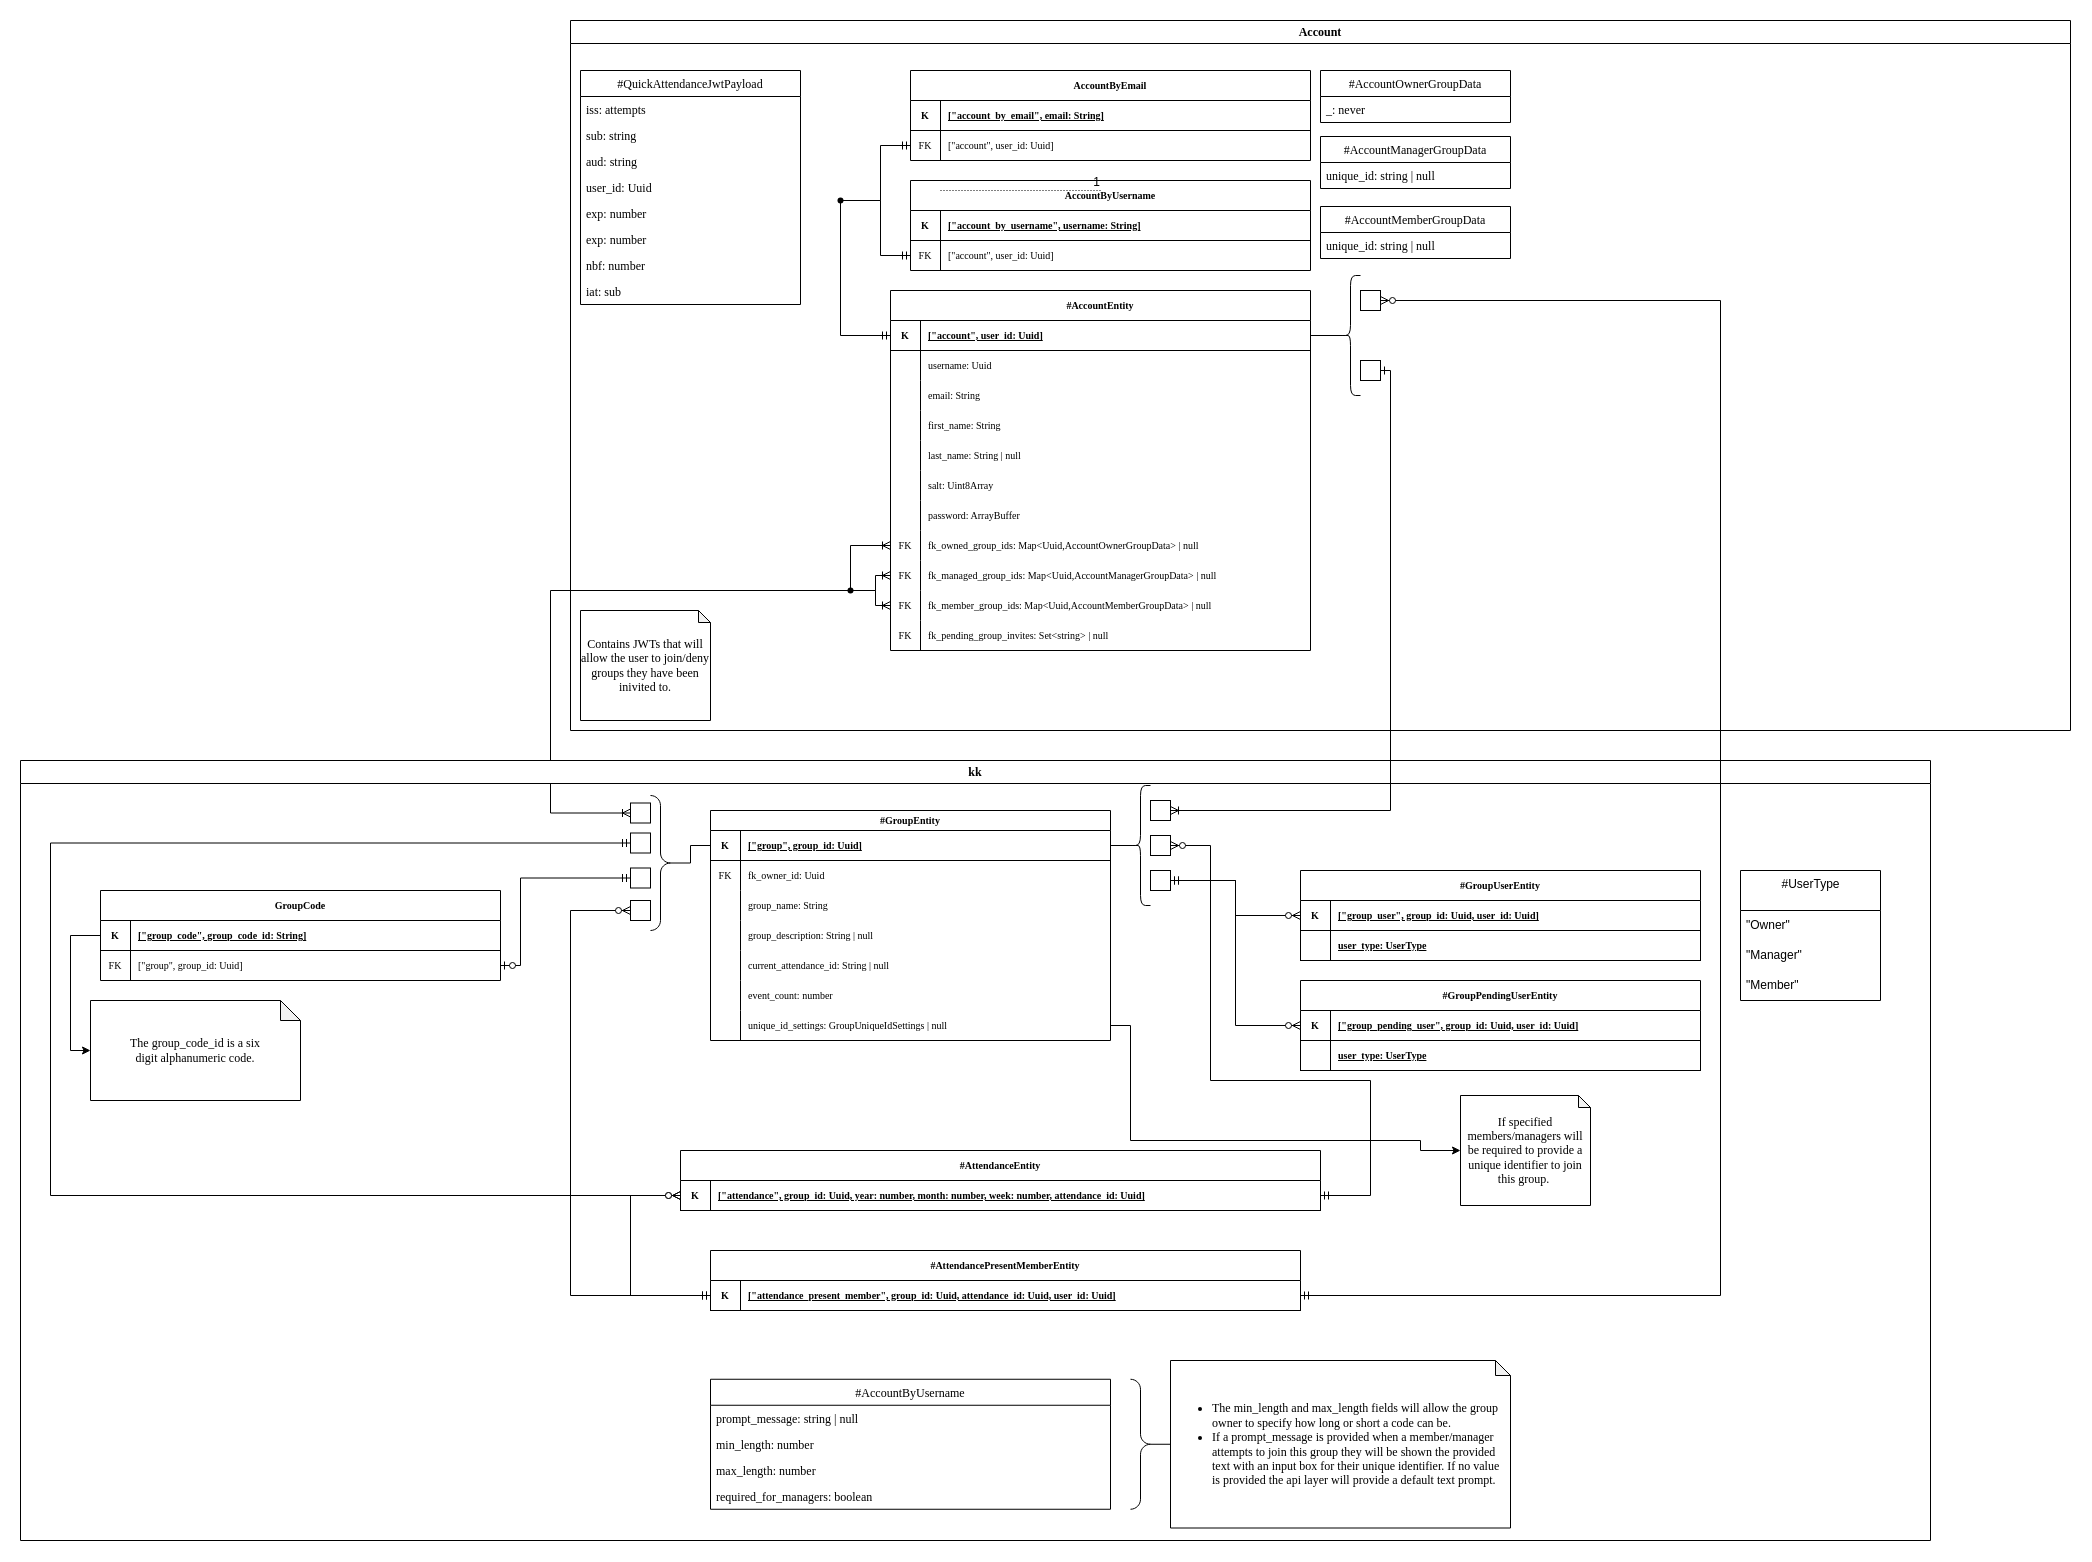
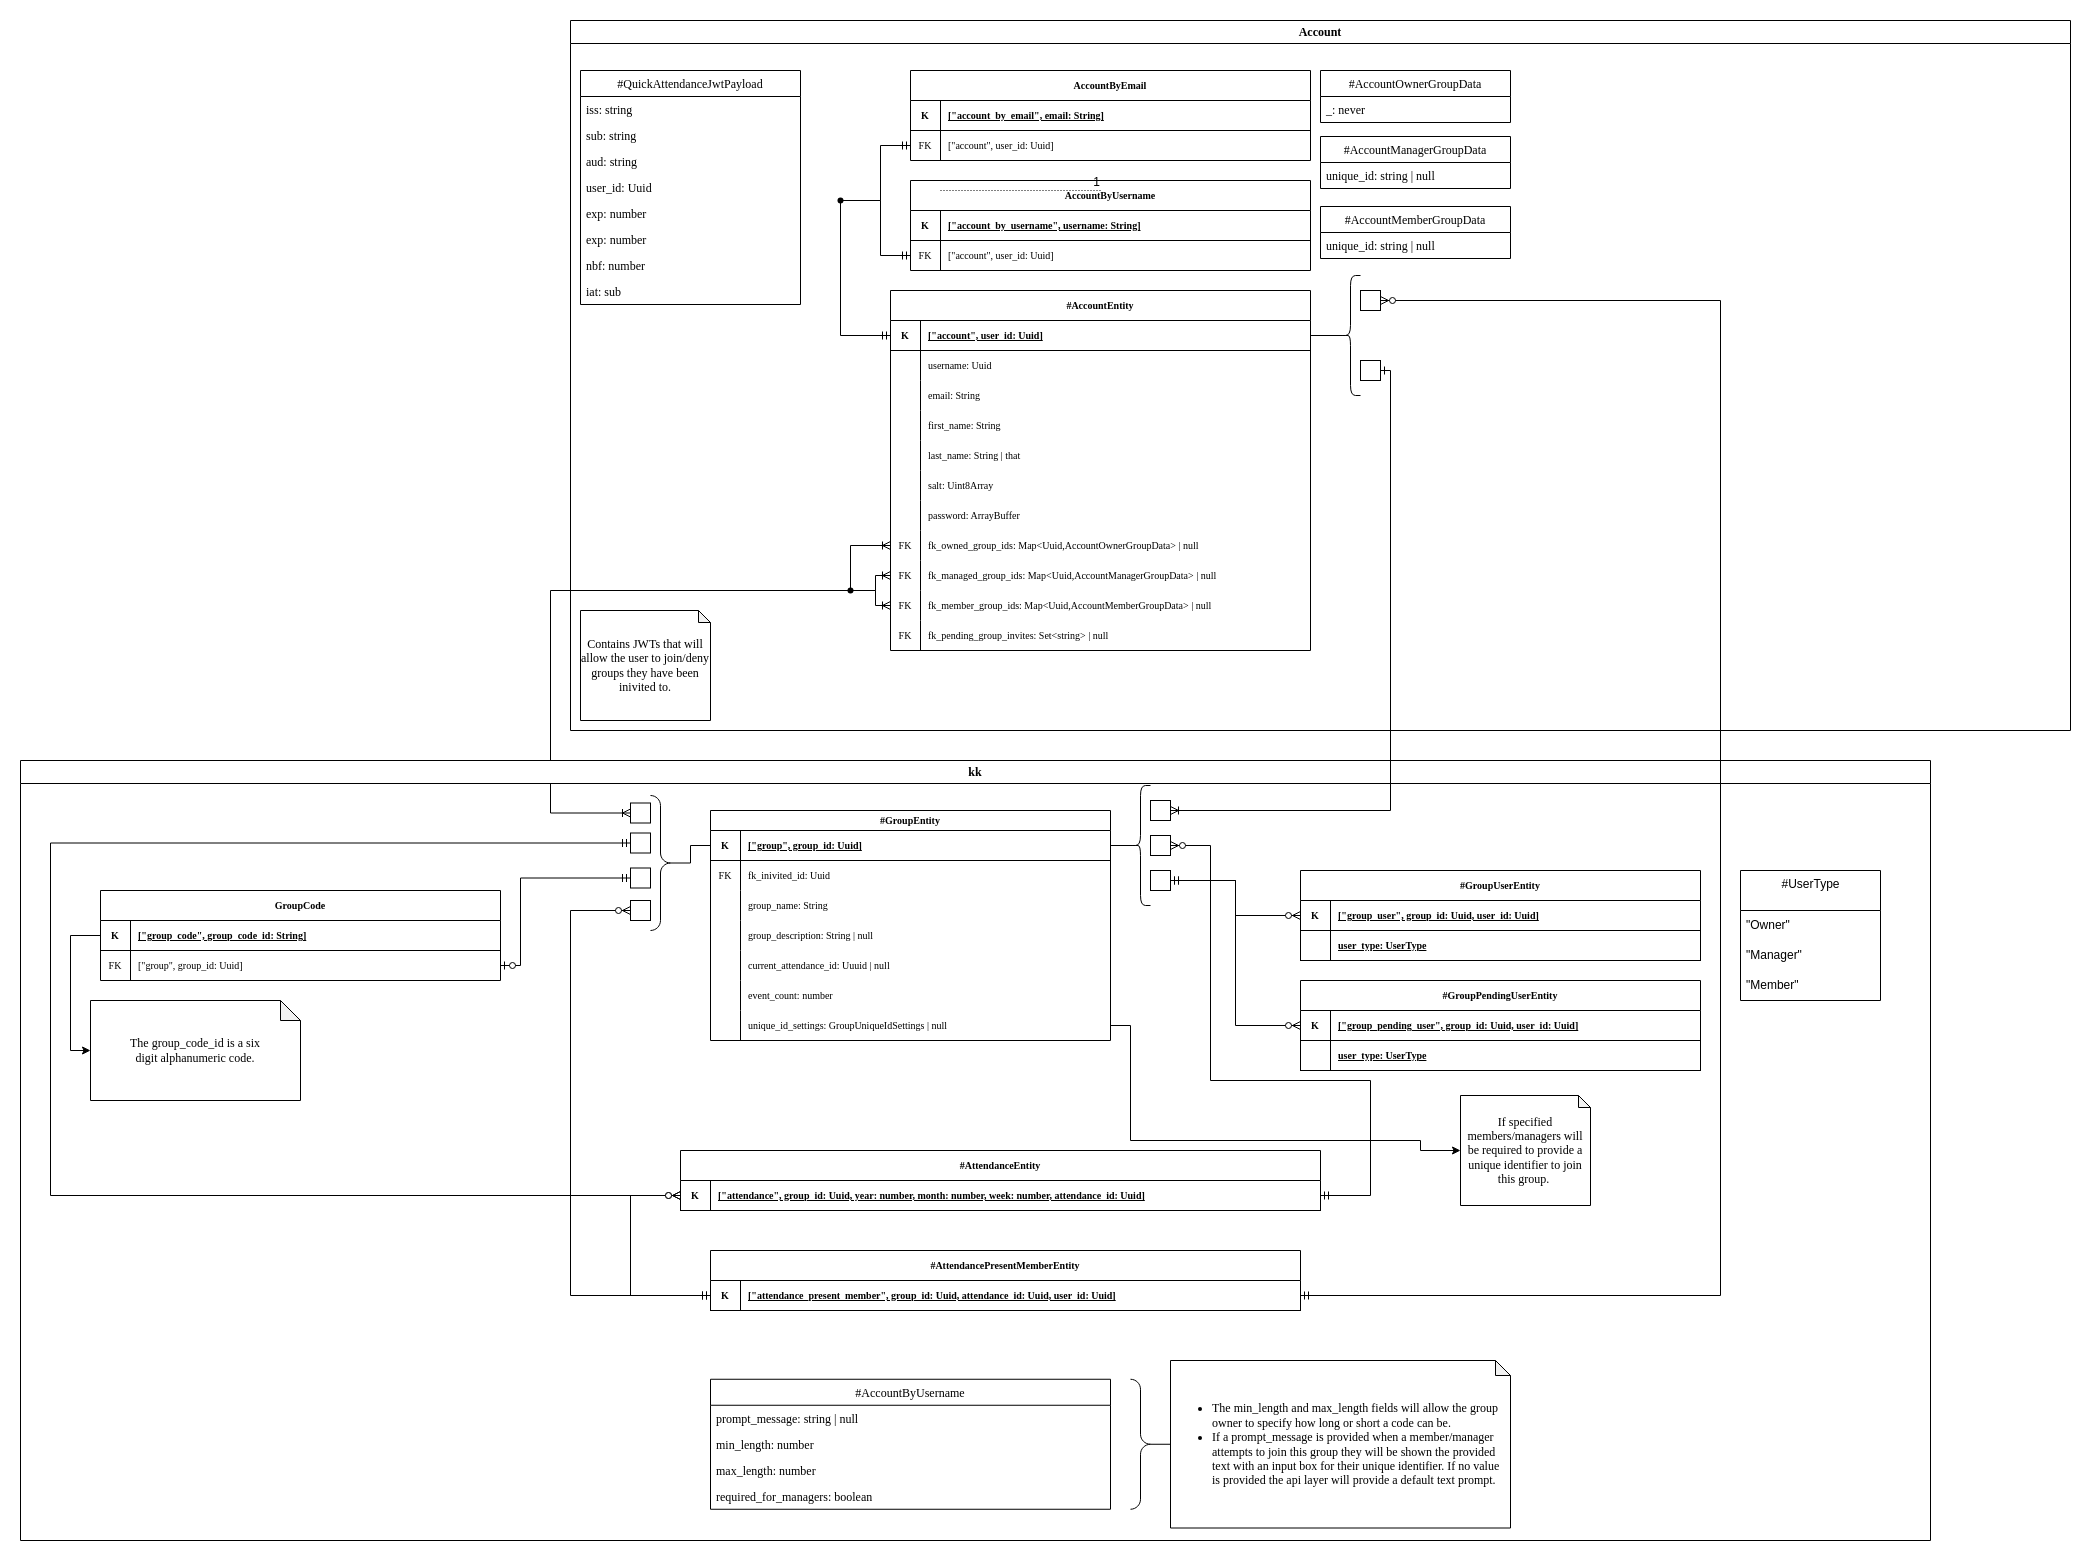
(625, 110) -> (617, 110)
(984, 456) -> (986, 456)
(790, 876) -> (795, 876)
(837, 966) -> (834, 966)
